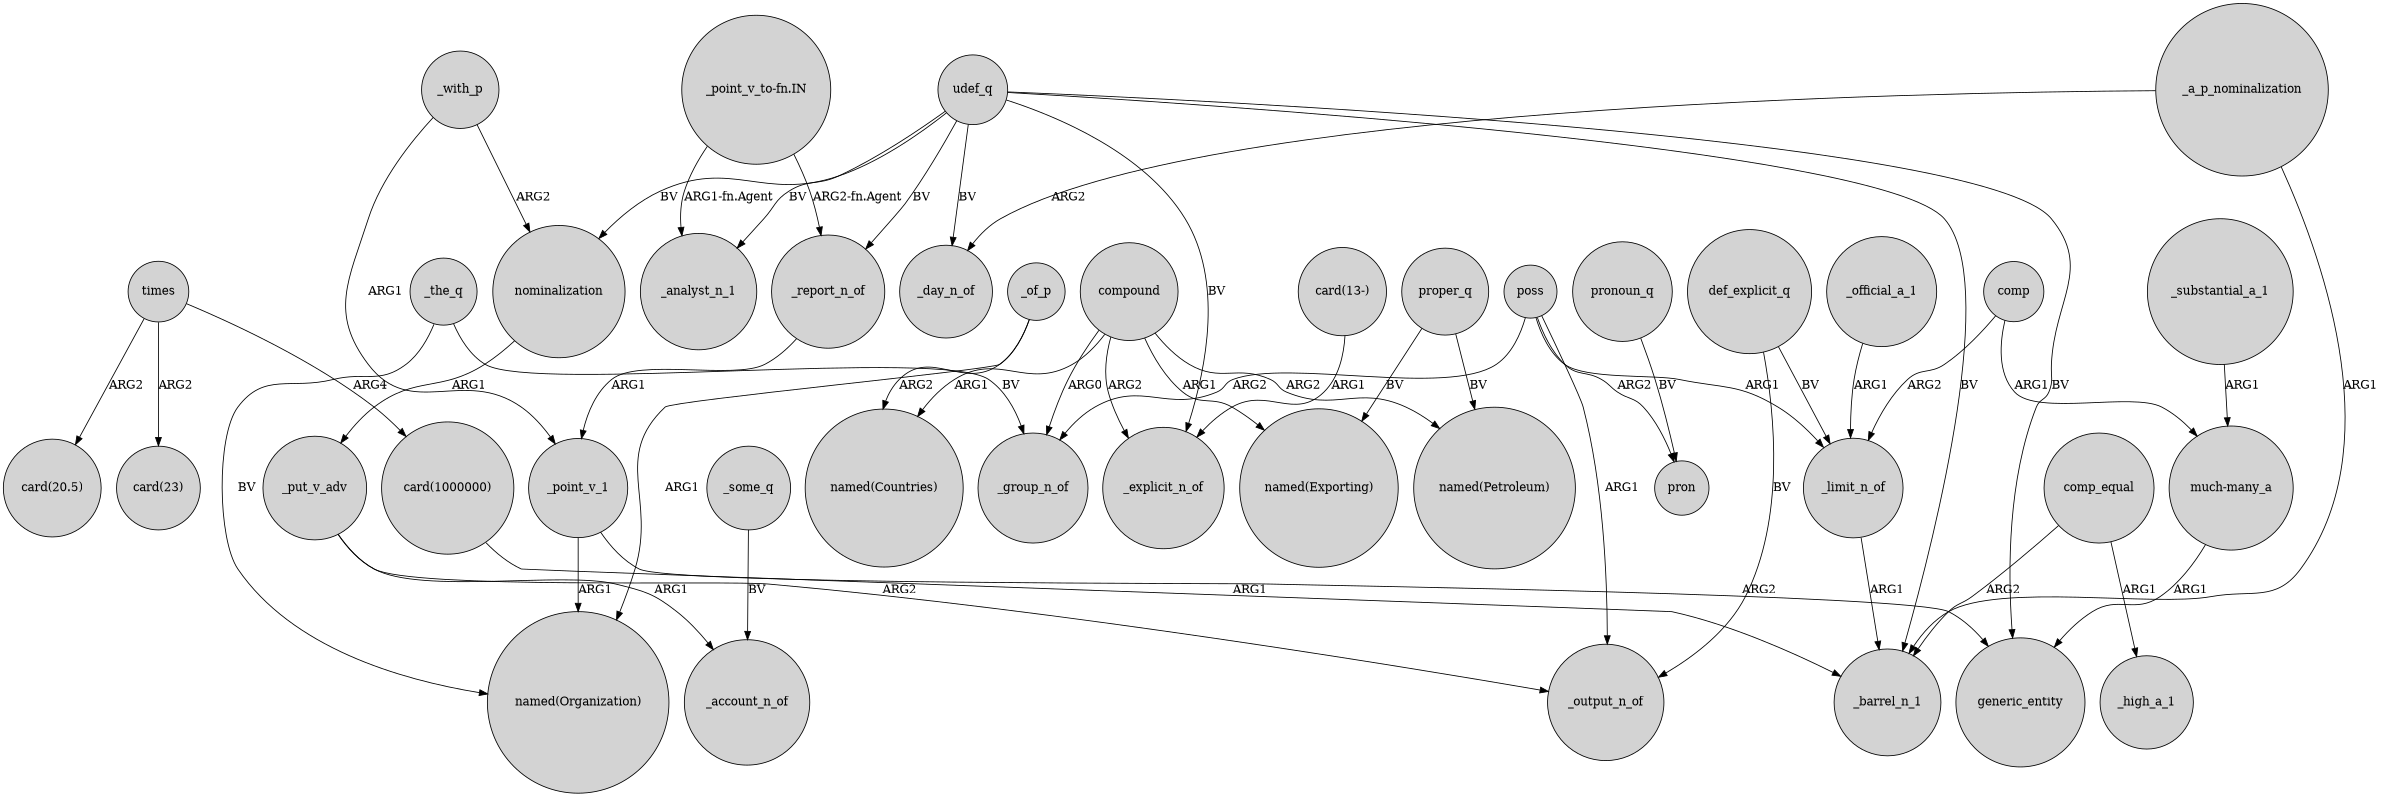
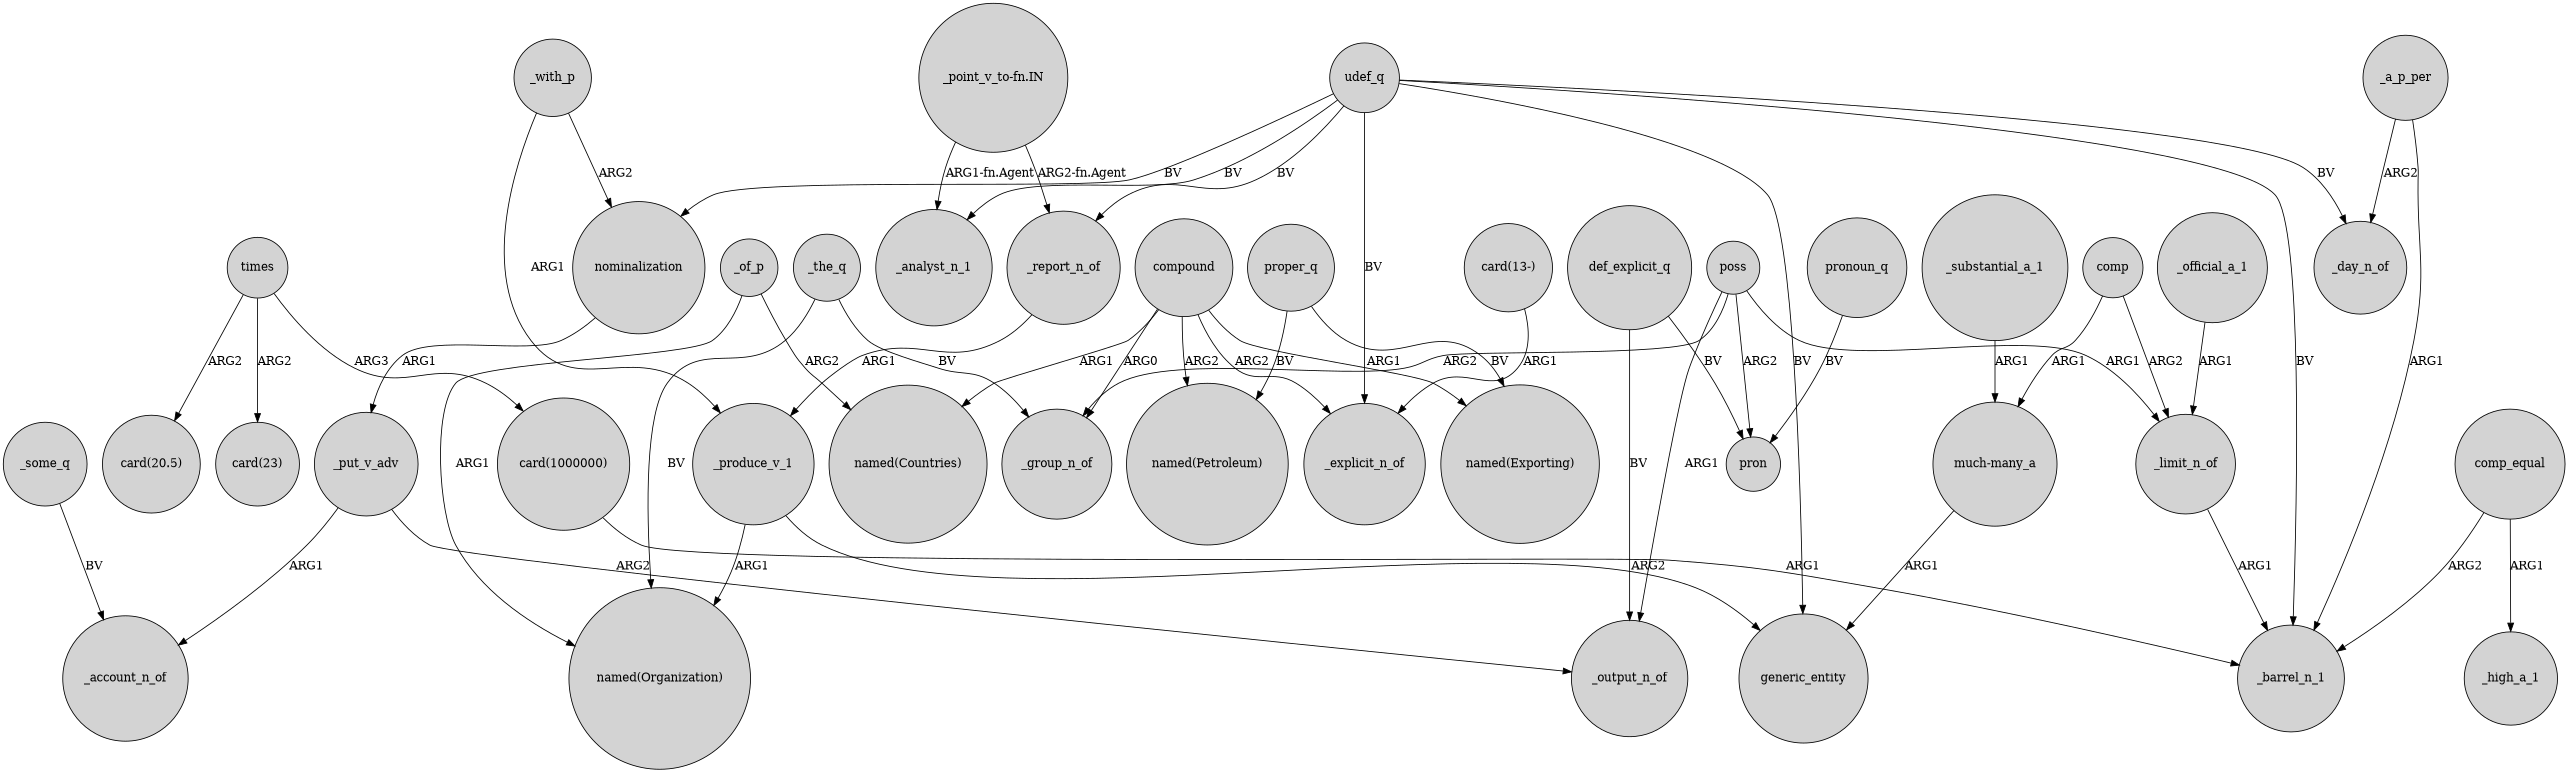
(2242, 90) -> (2405, 78)
(370, 386) -> (372, 362)
(1802, 391) -> (1707, 371)
(578, 488) -> (753, 464)
